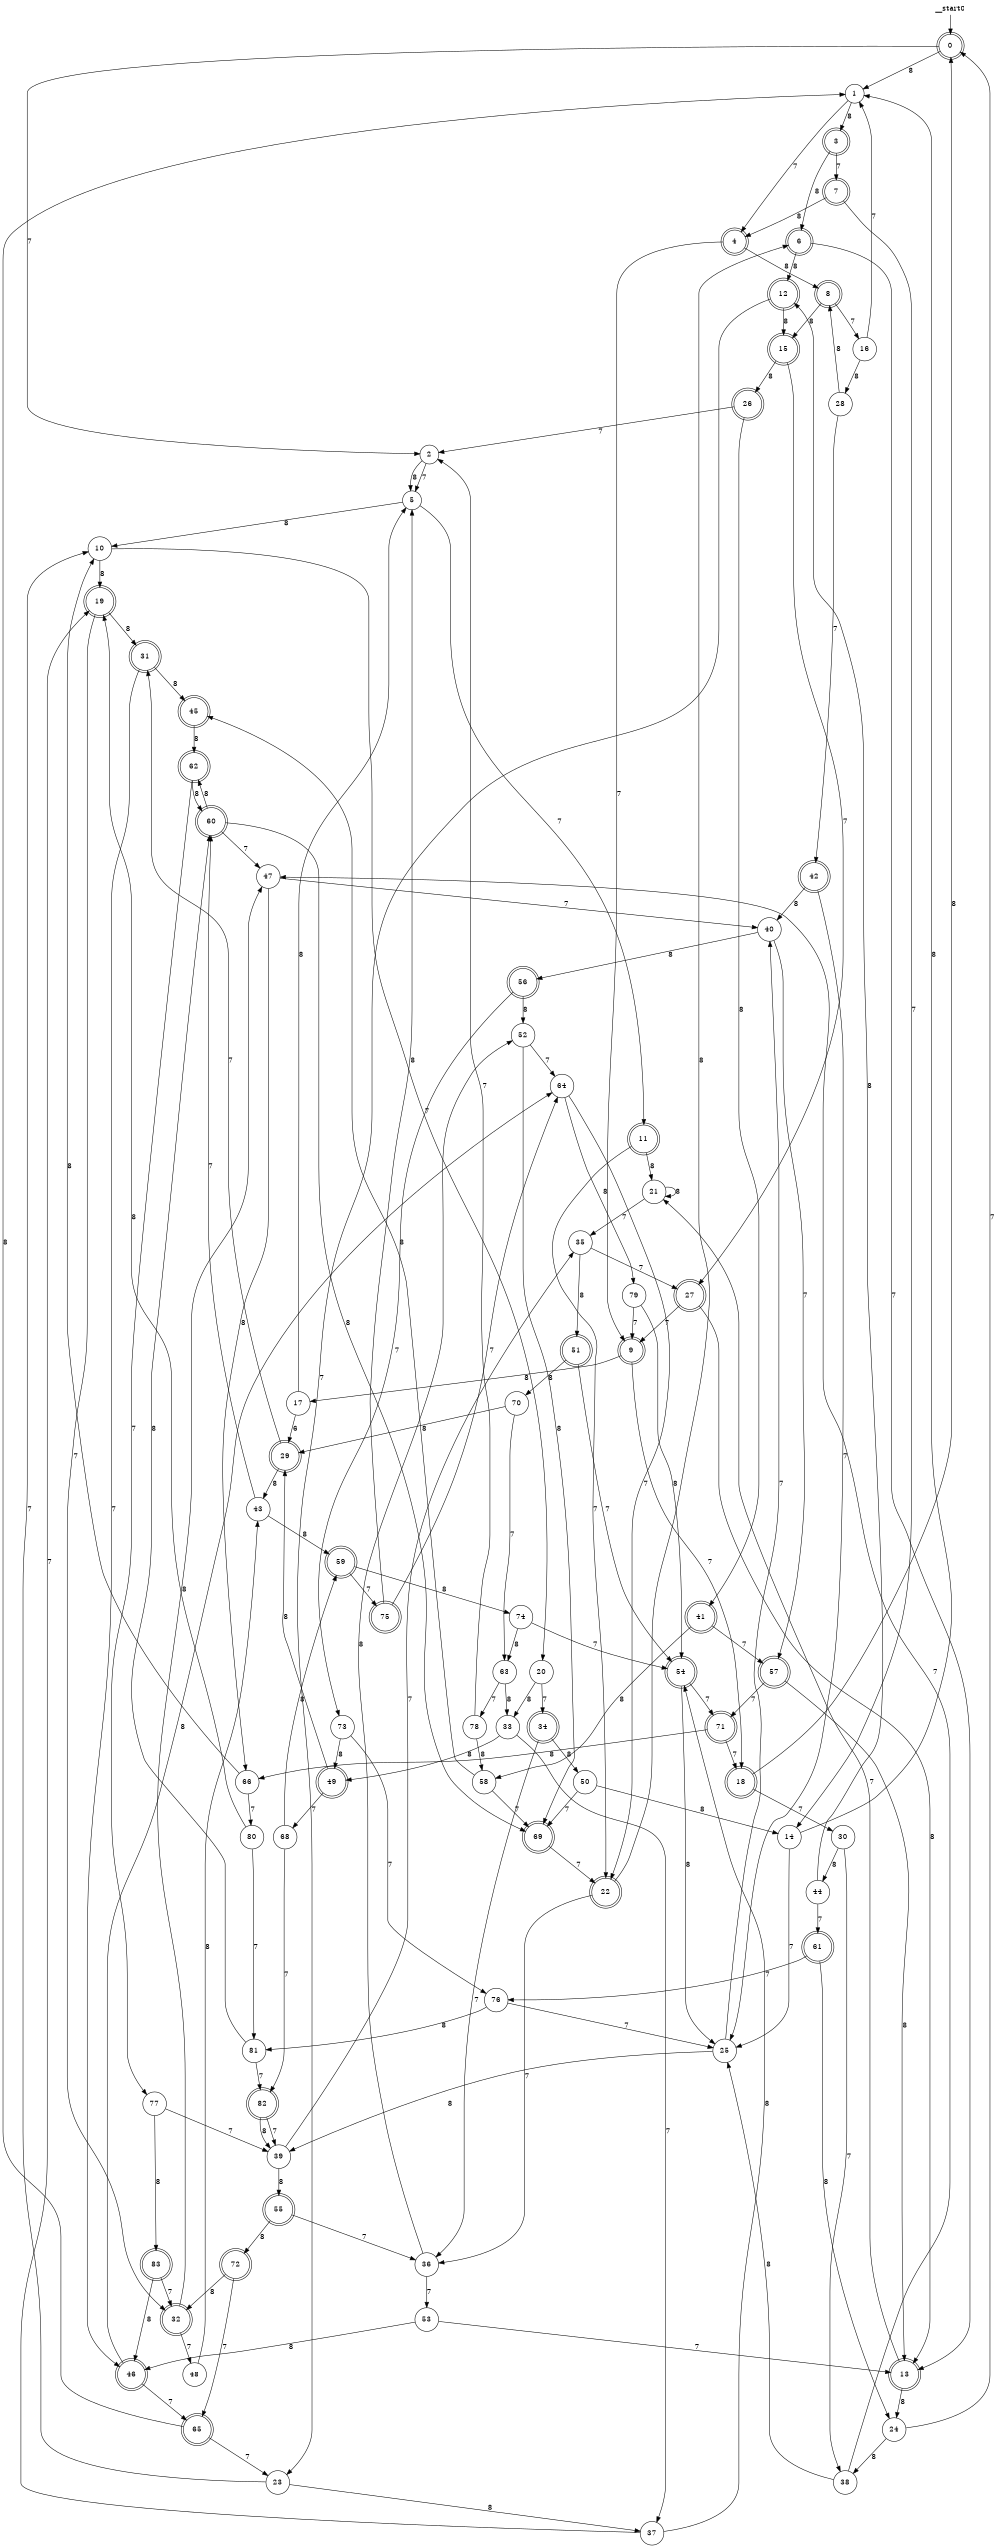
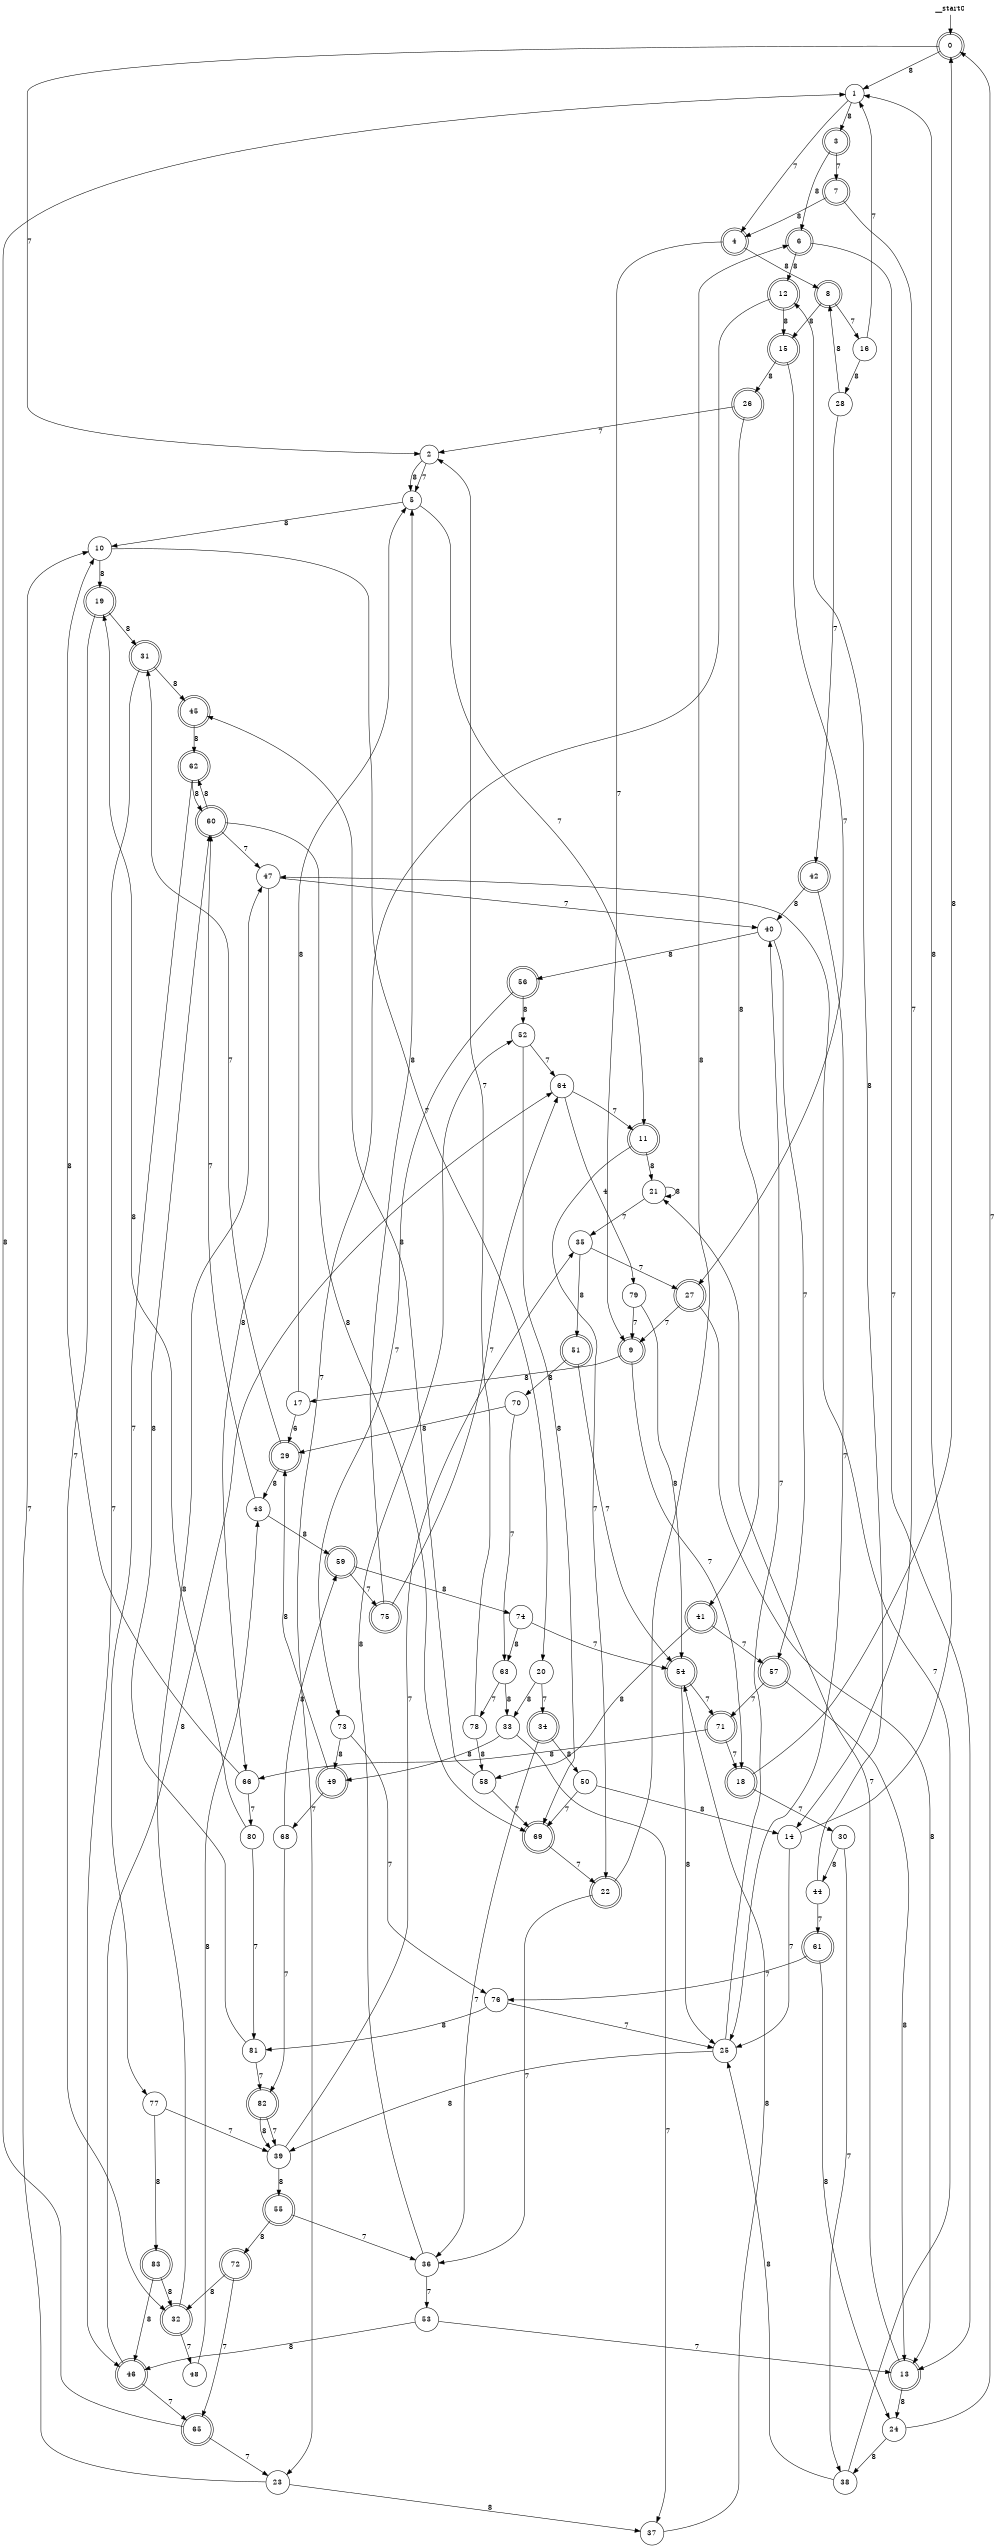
(606, 1192) -> (606, 1192)
(654, 1456) -> (602, 1107)
(47, 1856) -> none
(170, 2292) -> (170, 2292)
